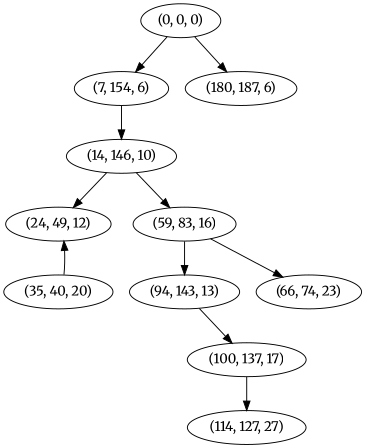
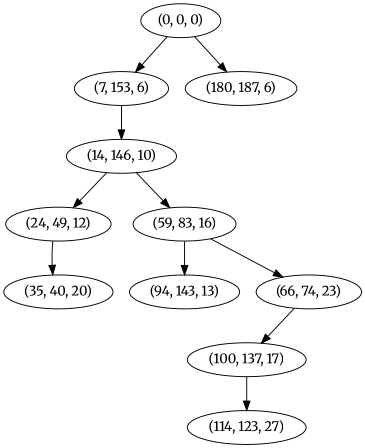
(121, 89) -> (121, 89)
(65, 263) -> (52, 253)
(212, 322) -> (281, 322)
(247, 428) -> (247, 428)
